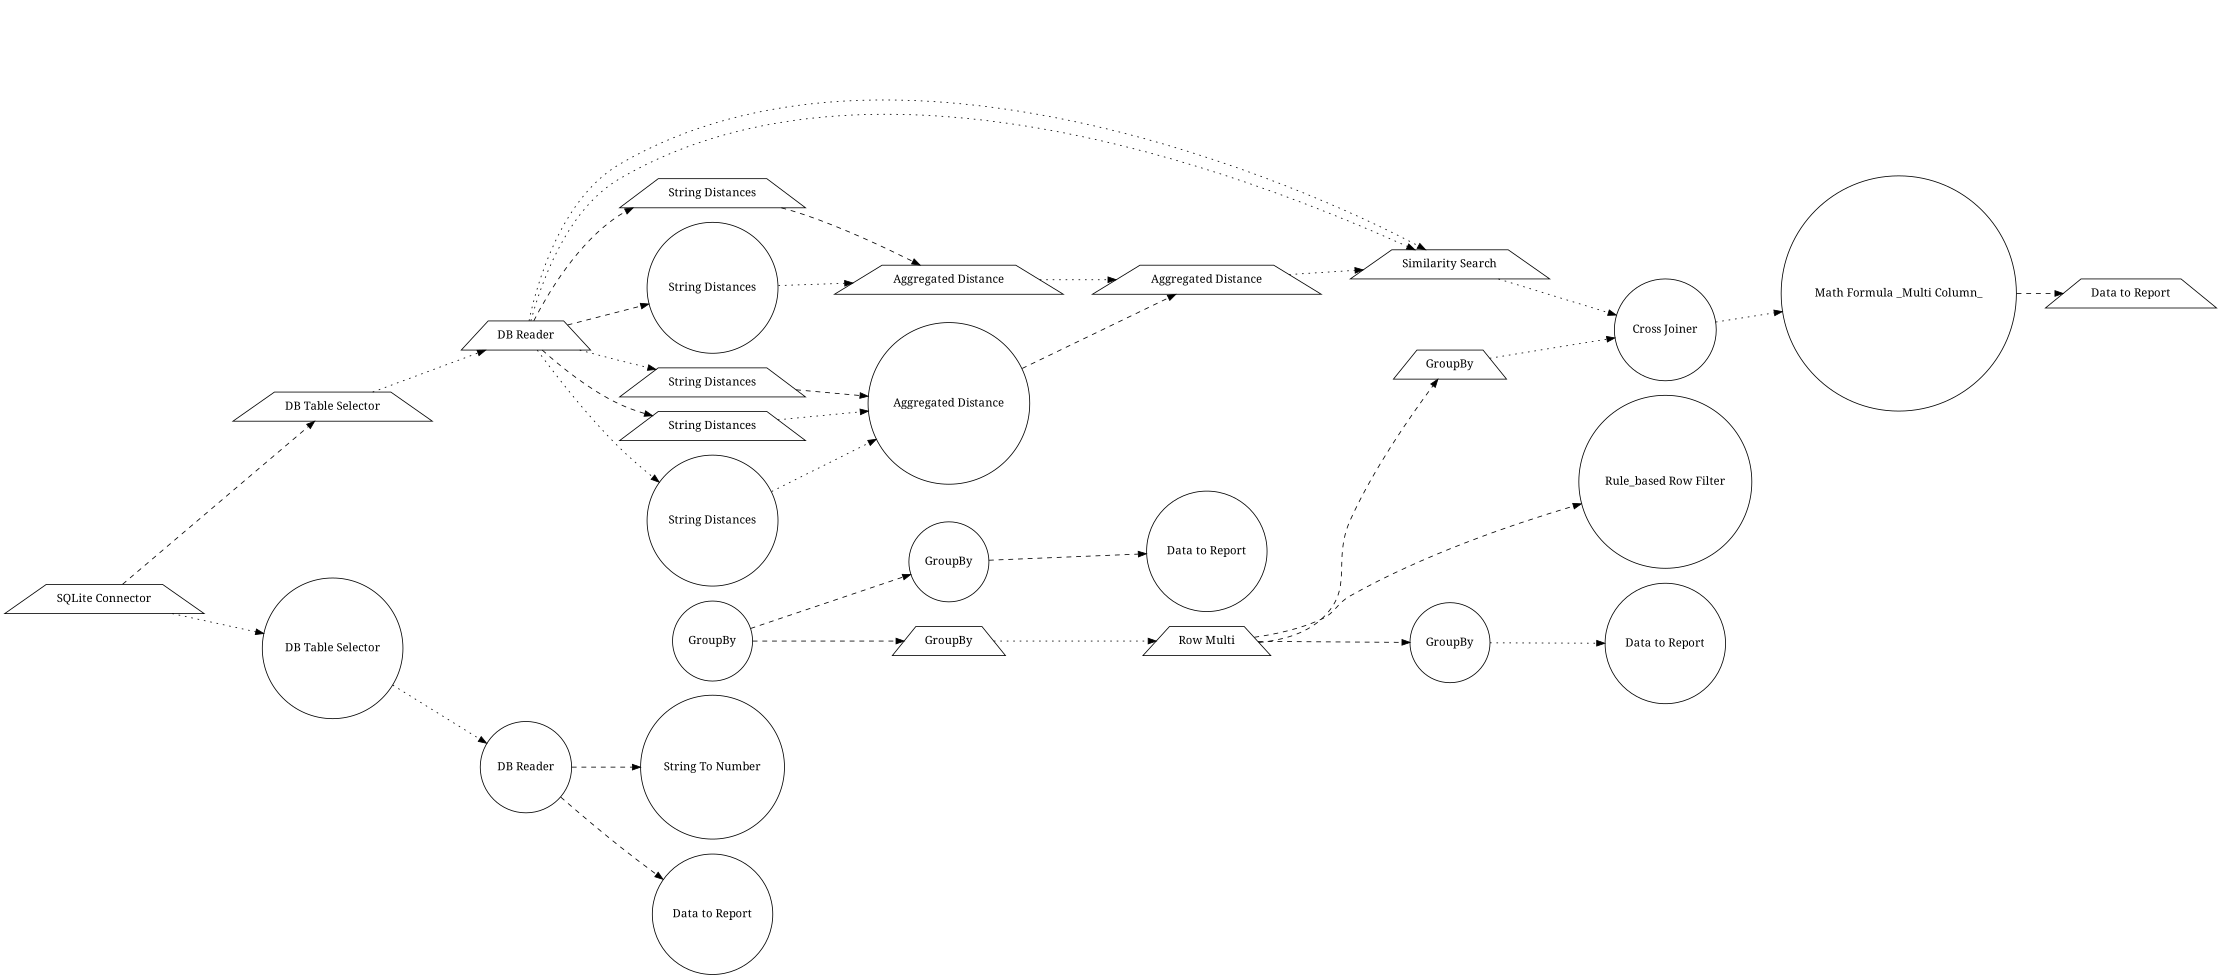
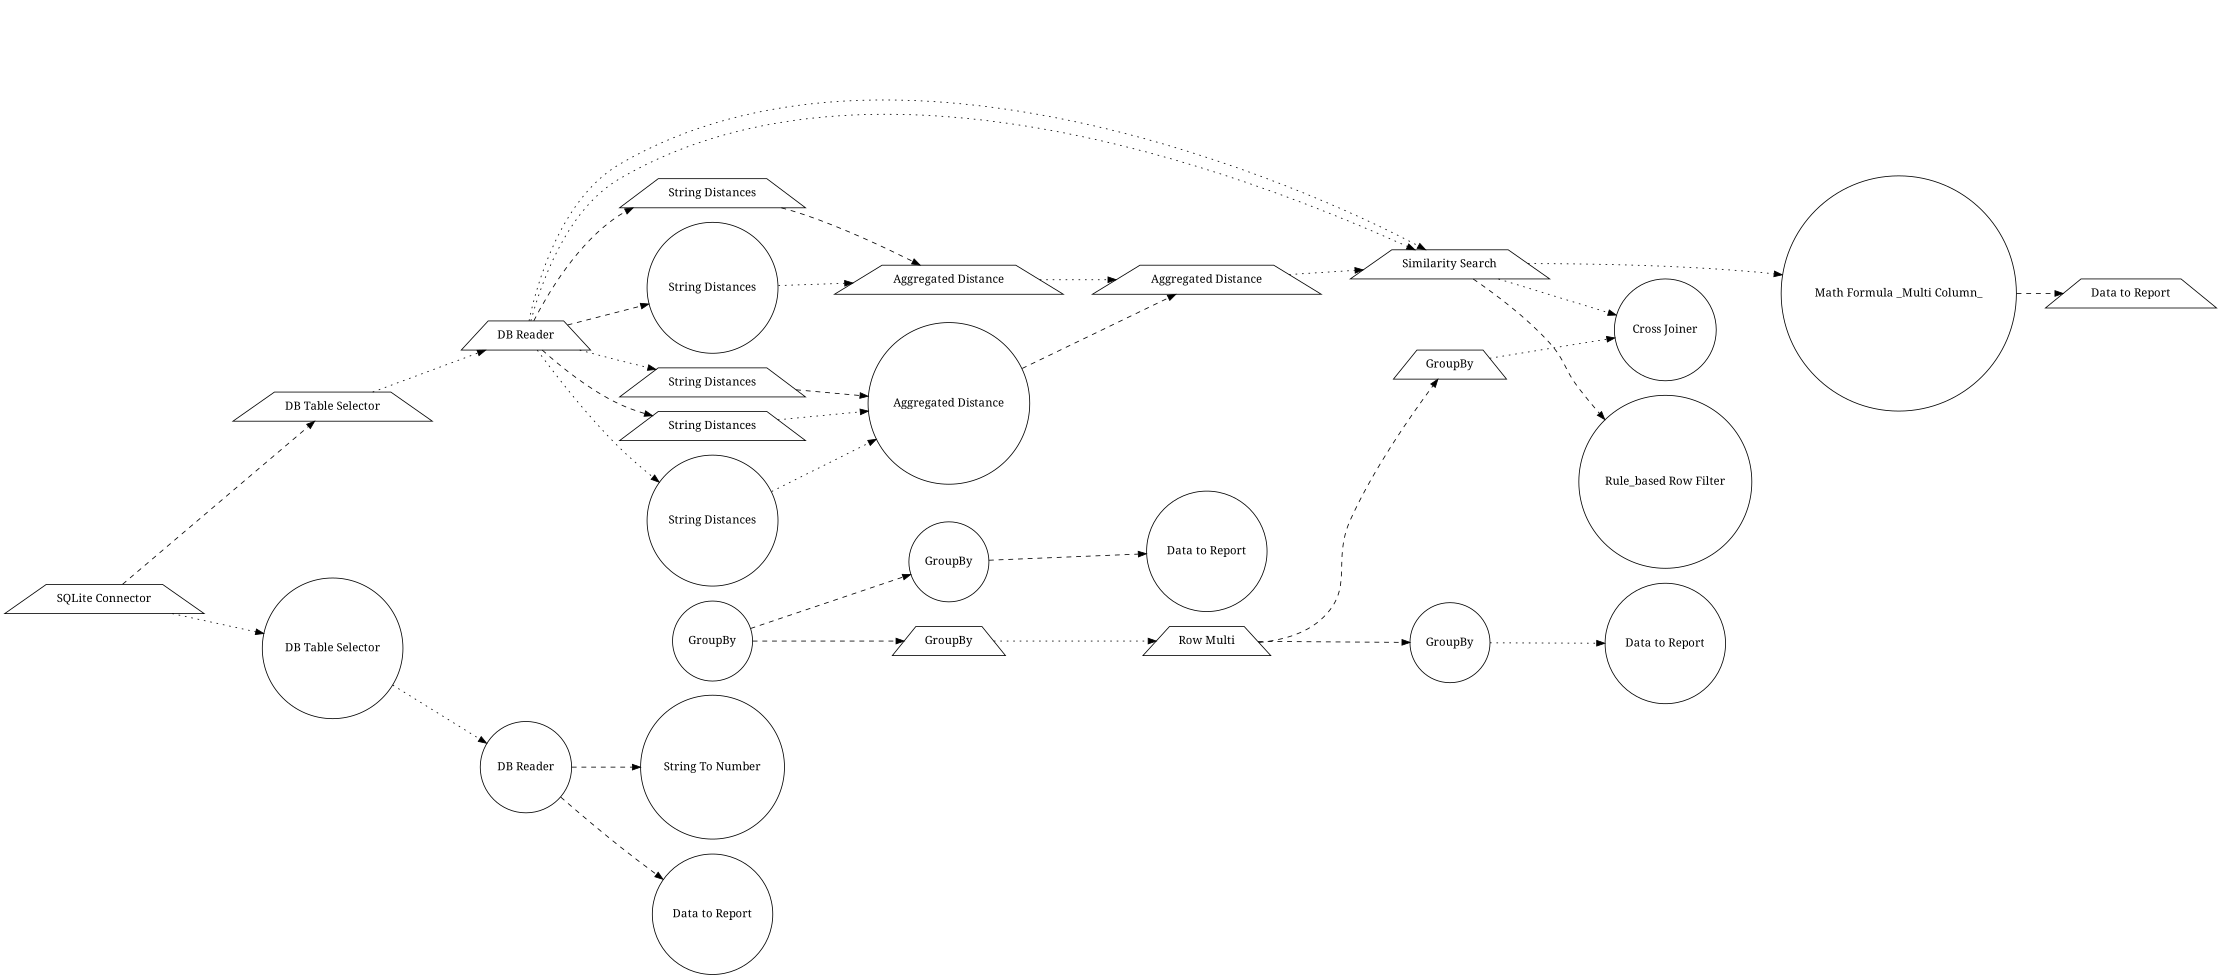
(1745, 317) -> (1651, 266)
(1410, 566) -> (1545, 338)
